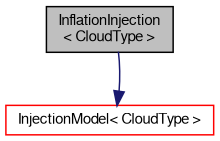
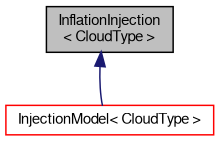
(120, 71) -> (100, 86)
